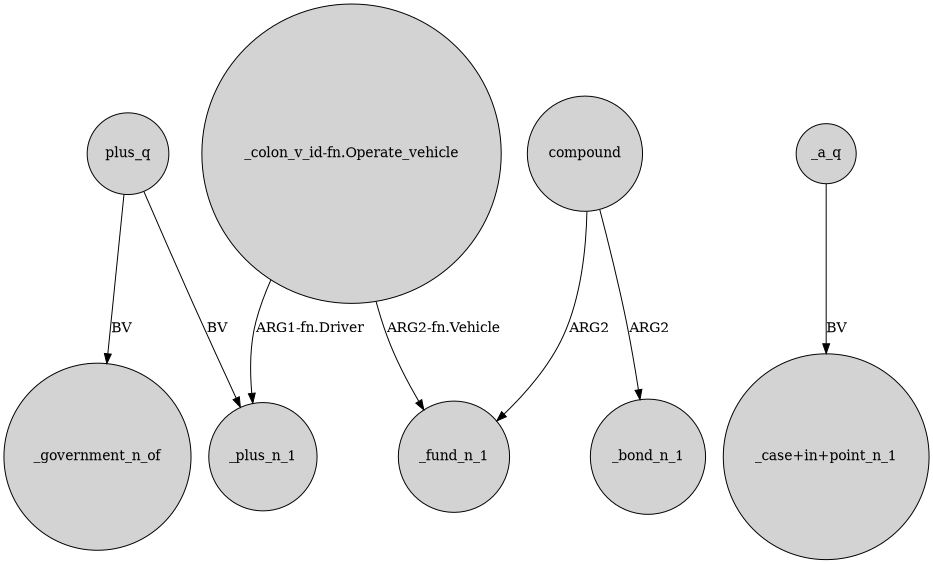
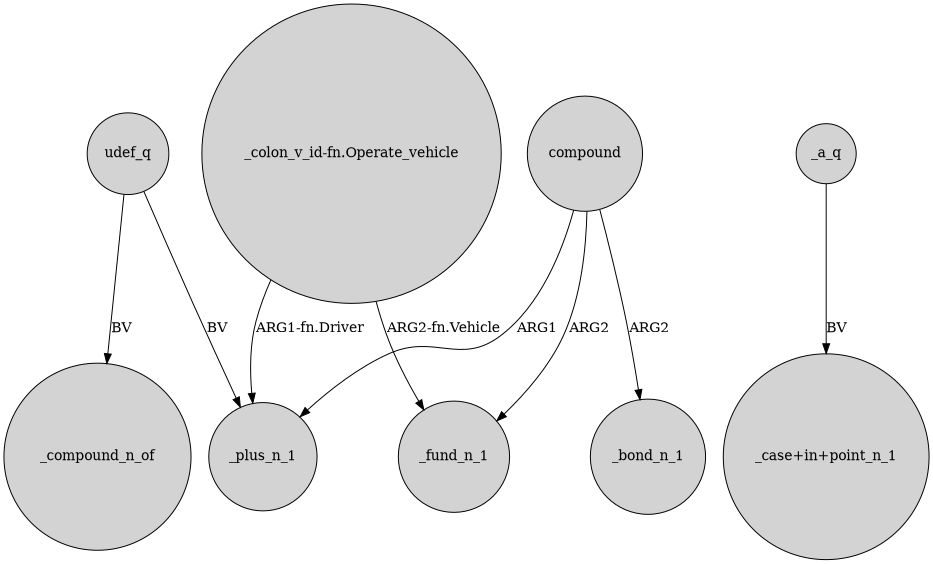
(128, 154) -> (128, 154)
none -> (470, 349)
(97, 457) -> (97, 457)
